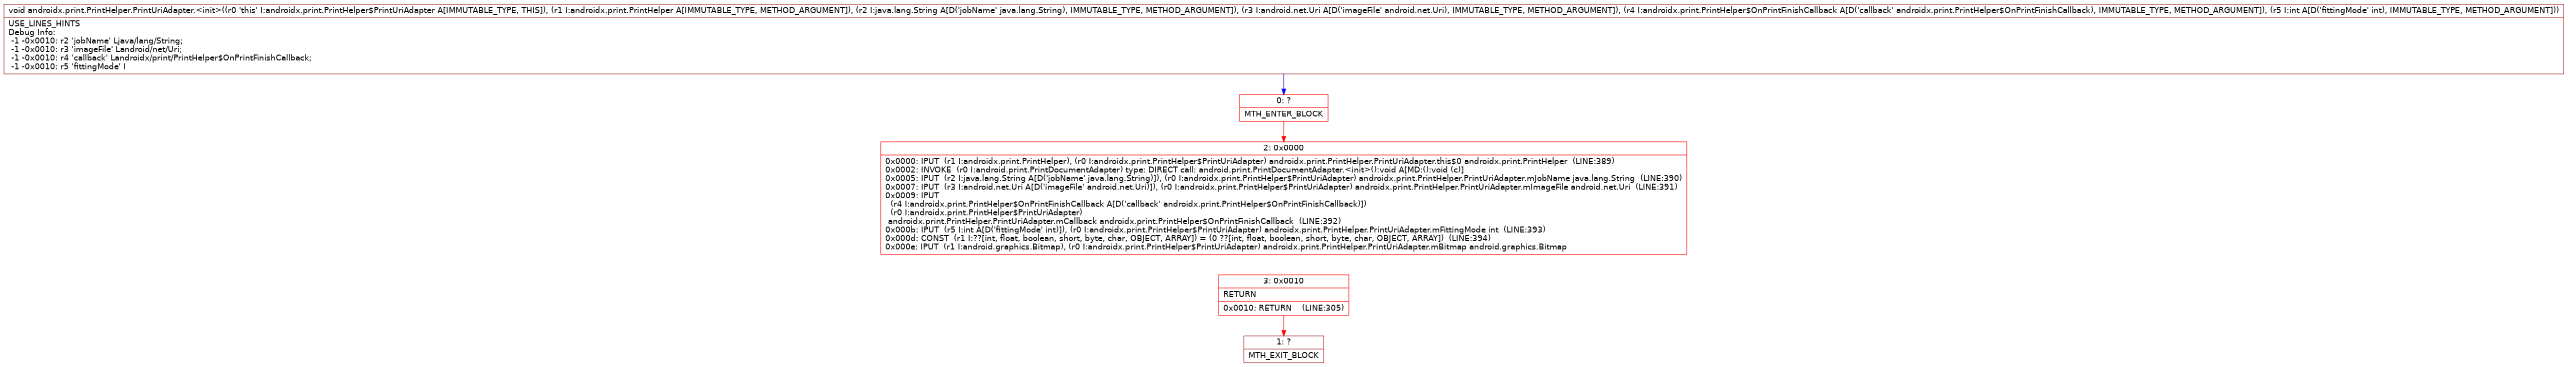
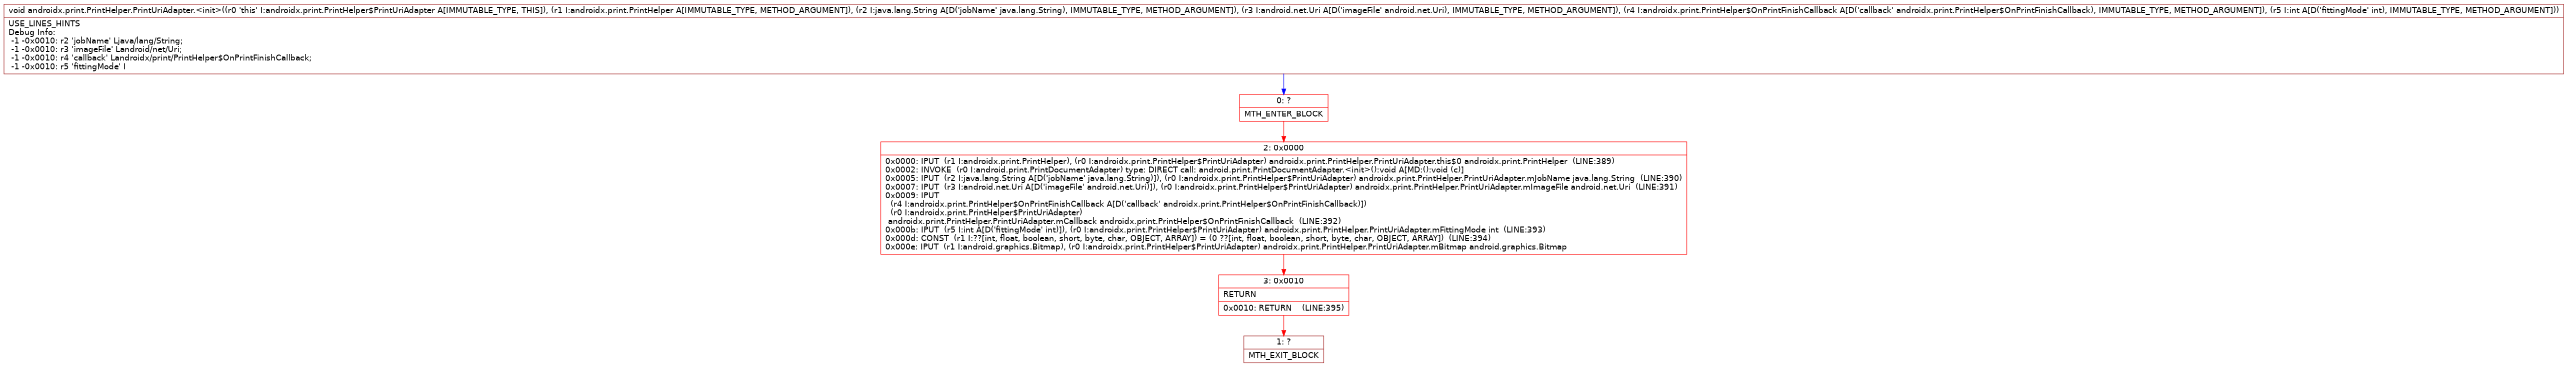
none -> (1284, 262)
(1284, 308) -> (1284, 308)
